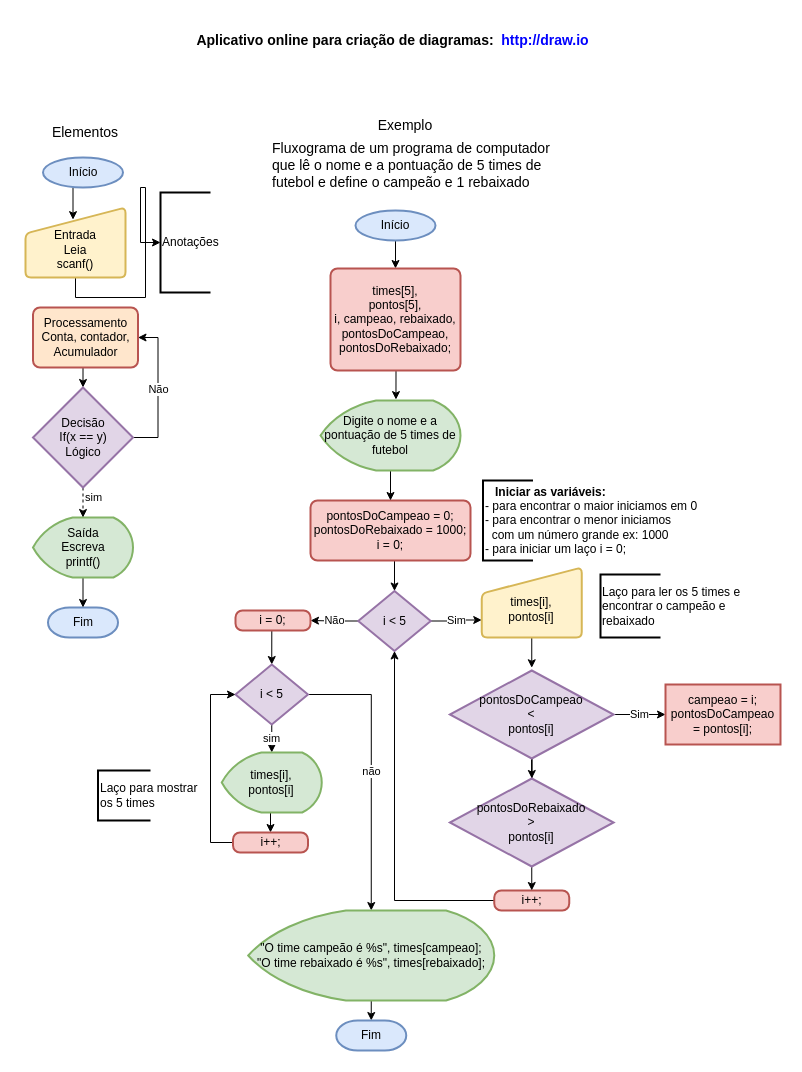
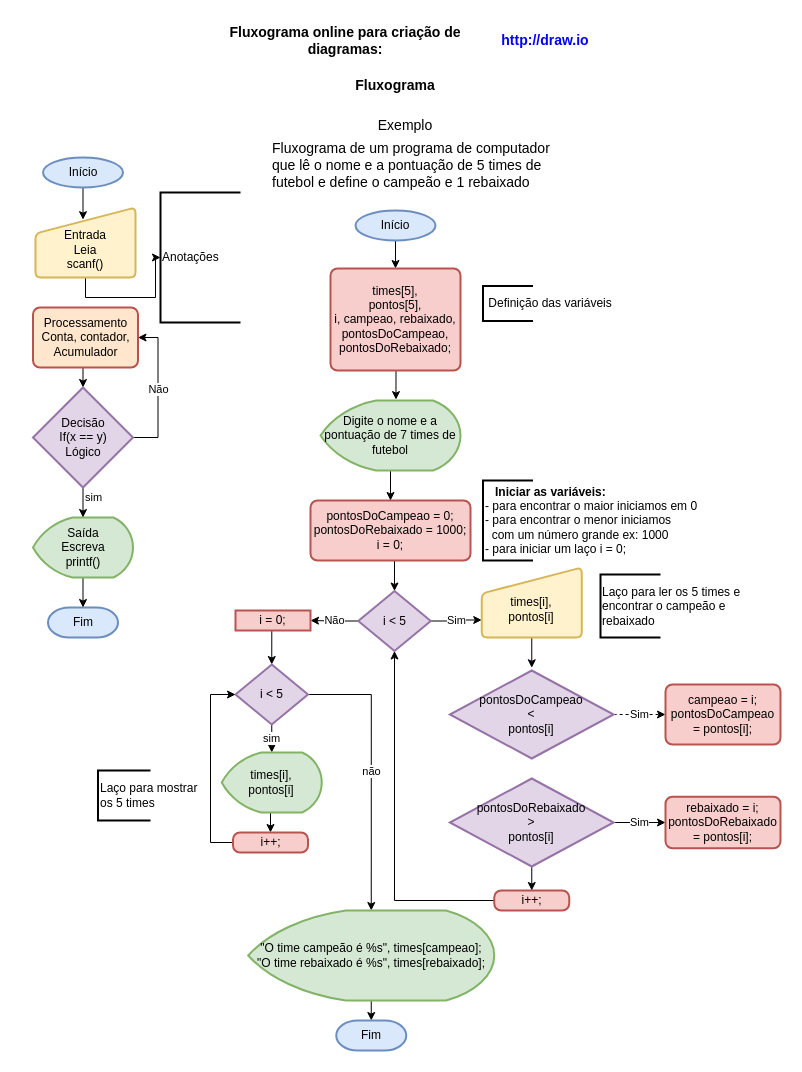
(346, 41) -> (346, 41)
none -> (396, 86)
(86, 133) -> none
(76, 243) -> (86, 243)
(186, 243) -> (201, 258)
none -> (508, 304)
(391, 436) -> (391, 436)
(83, 500) -> (83, 500)
(273, 621) -> (273, 621)
(623, 715) -> (623, 715)
(723, 715) -> (723, 715)
(532, 773) -> none
none -> (636, 823)
none -> (723, 823)
